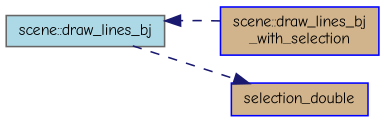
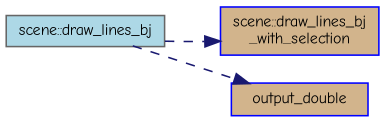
(201, 21) -> (185, 42)
(300, 99) -> (300, 99)
